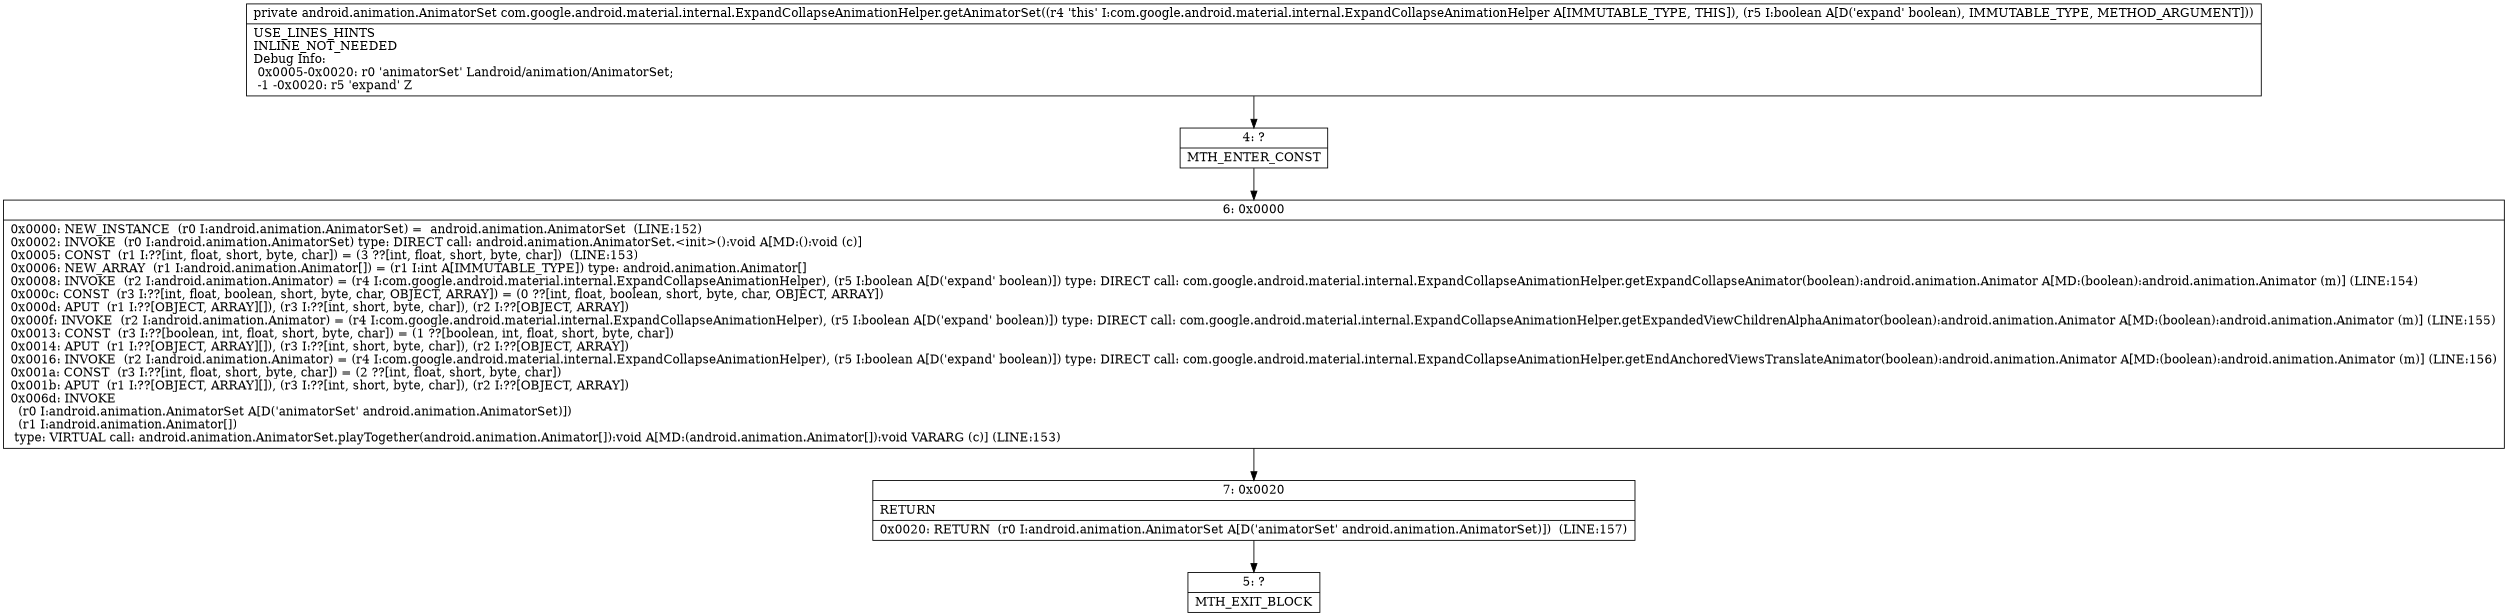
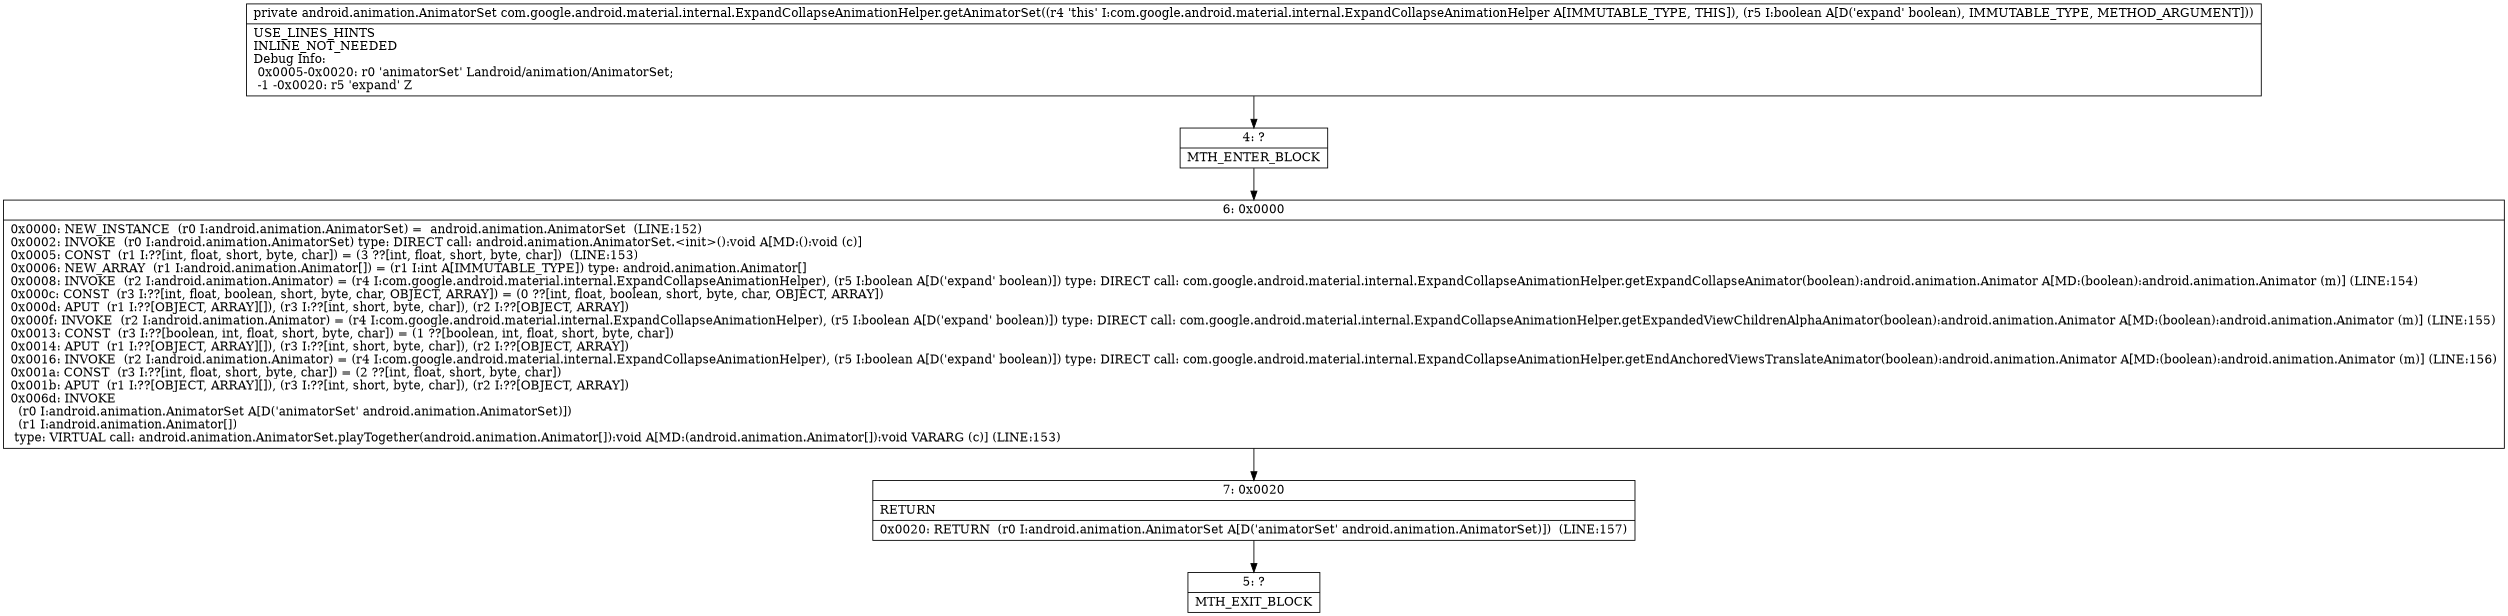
(1254, 158) -> (1254, 158)
